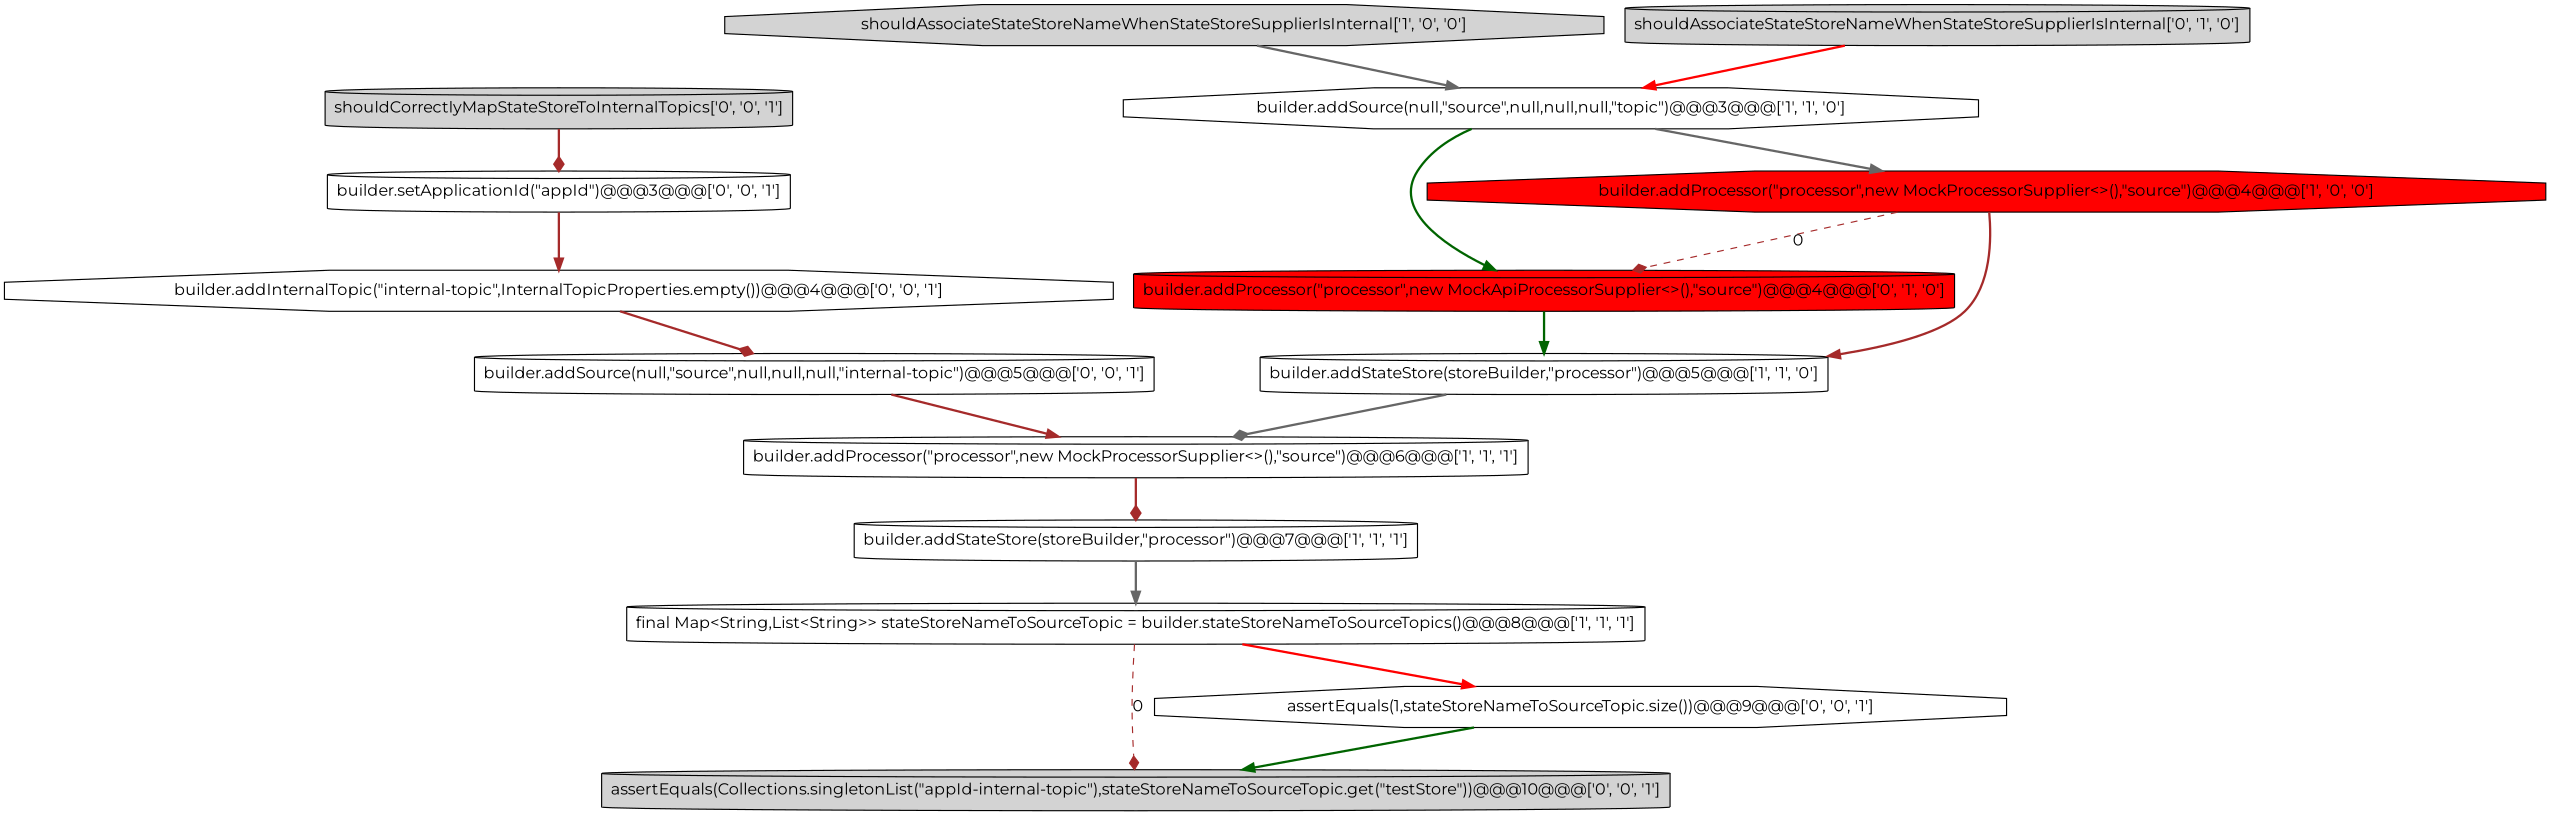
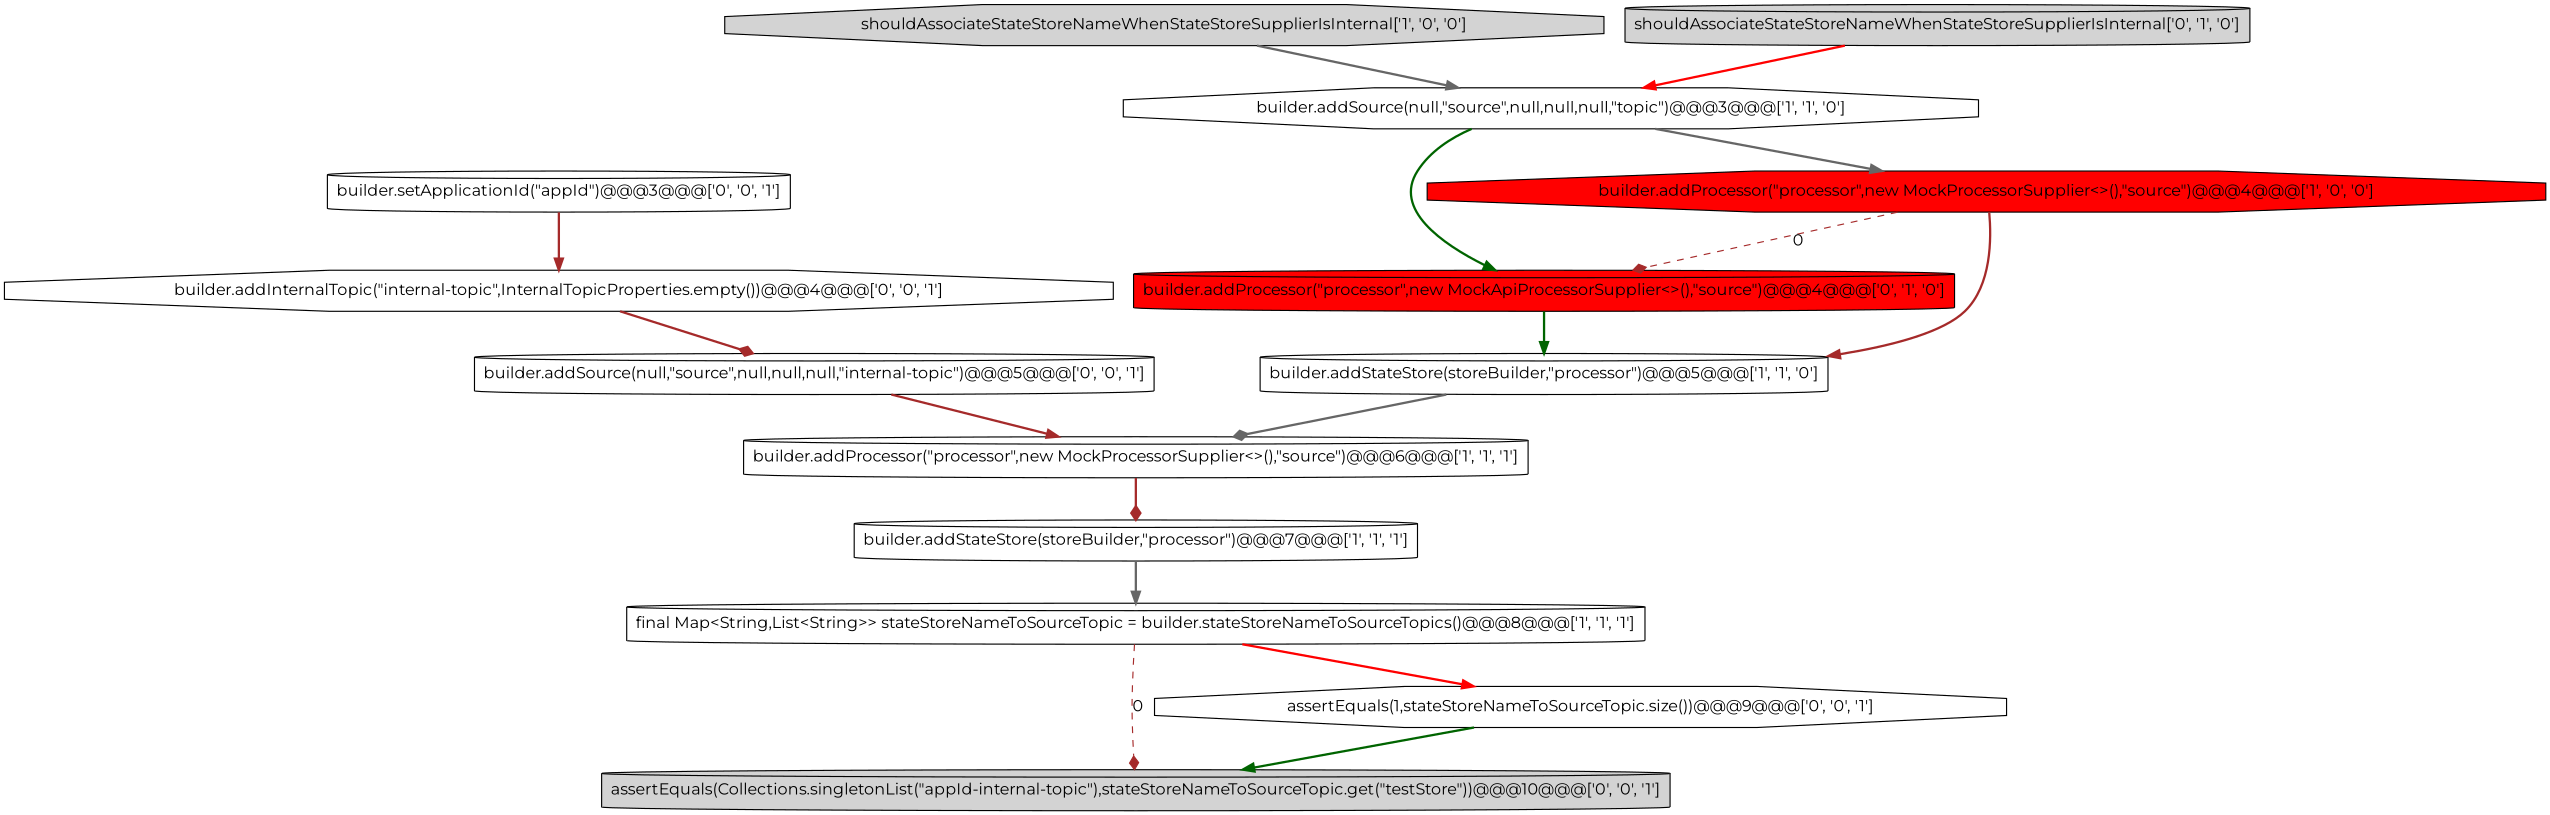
(559, 108) -> none
